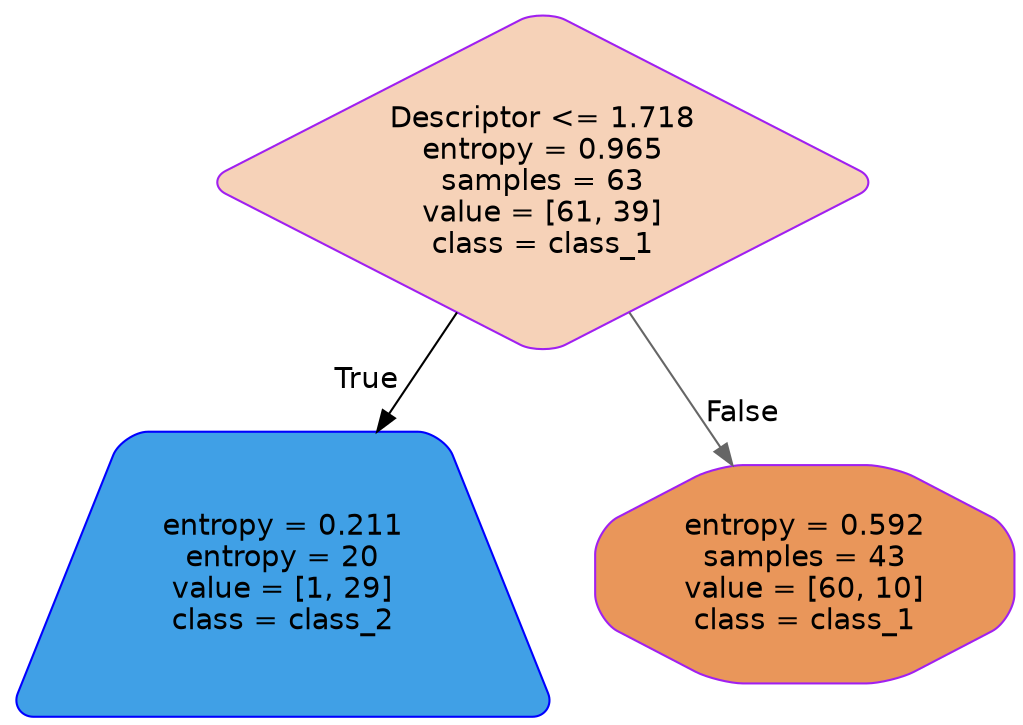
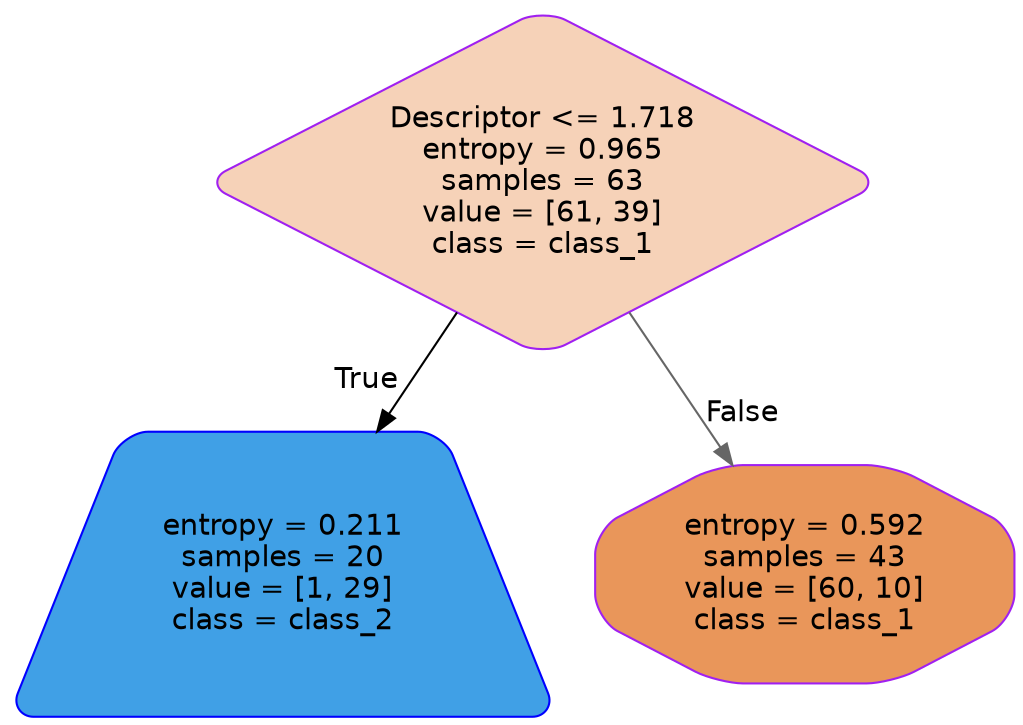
(283, 574) -> (283, 574)
